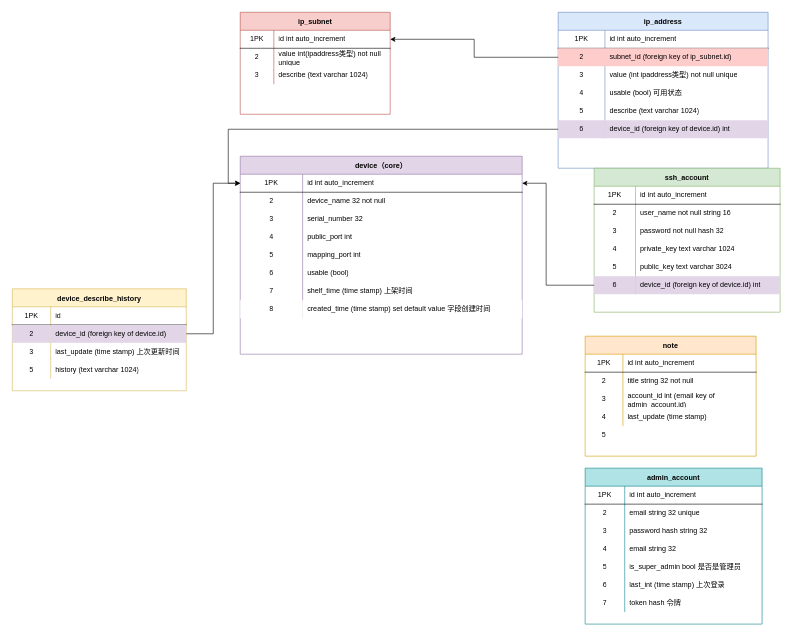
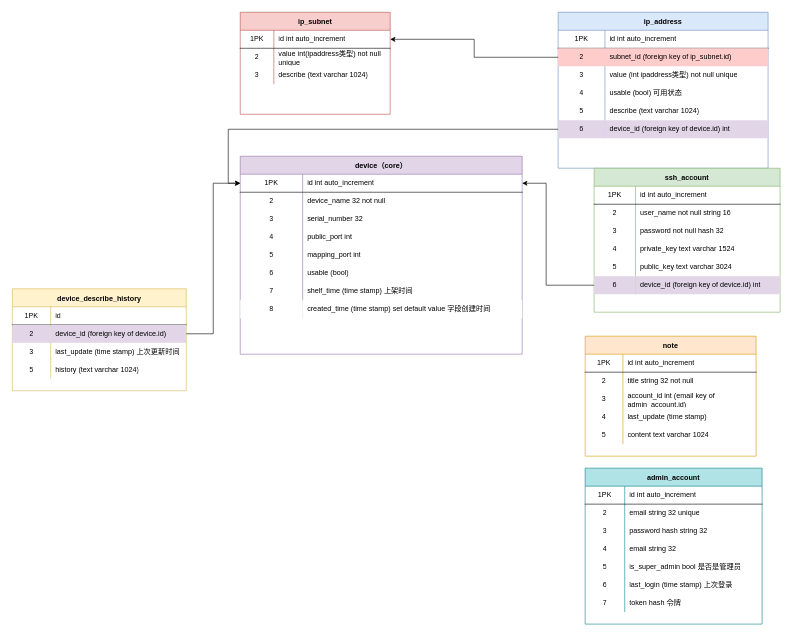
(695, 249) -> (695, 249)
none -> (690, 435)
(683, 585) -> (686, 585)
